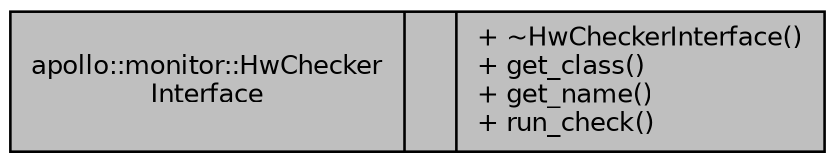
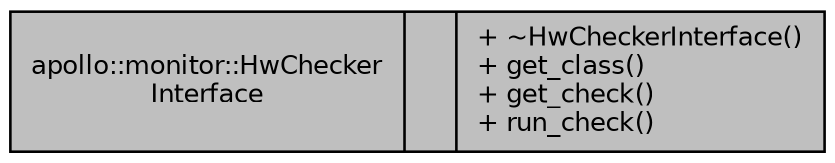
(565, 95) -> (567, 95)
